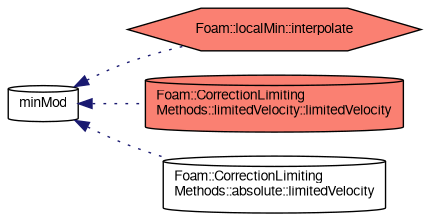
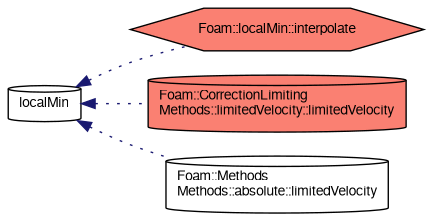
(43, 104) -> (45, 104)
(274, 185) -> (277, 185)
